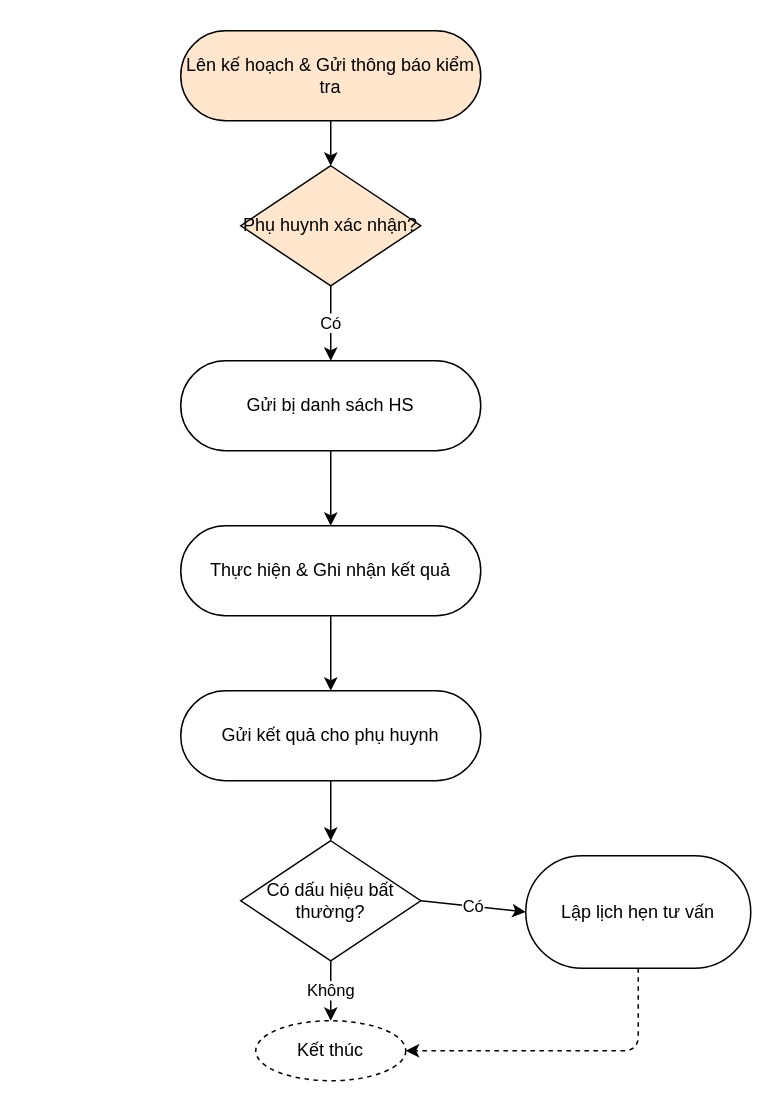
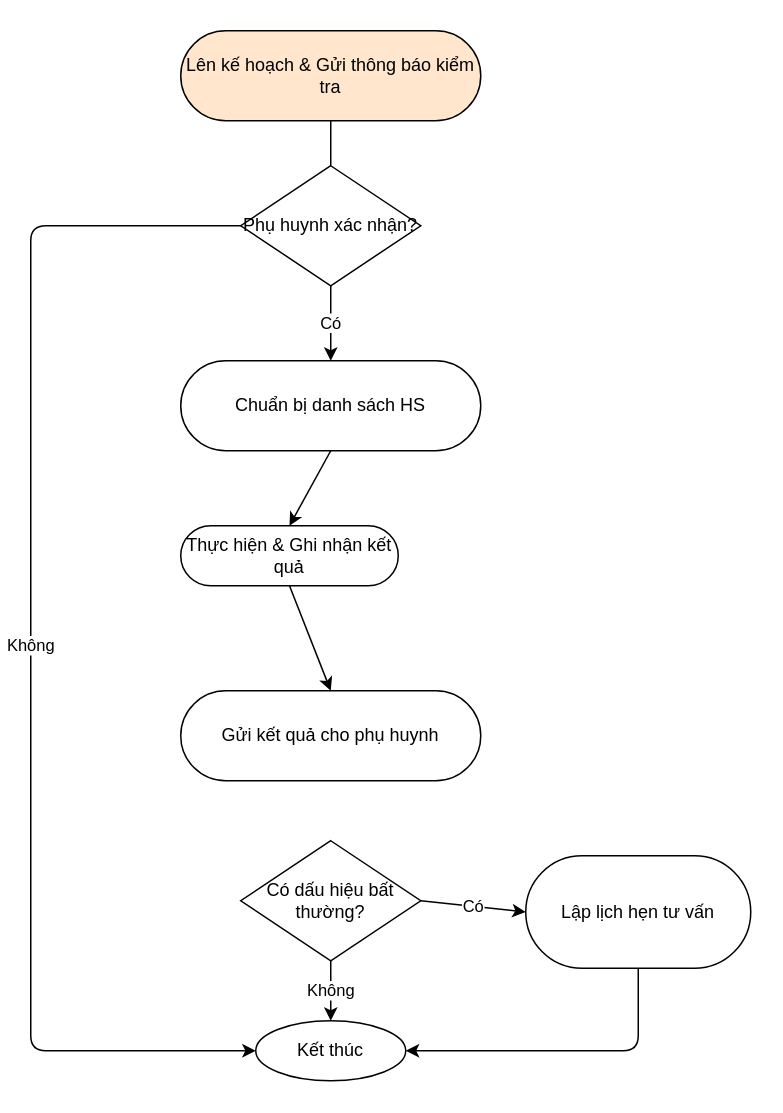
(331, 154) -> (331, 158)
(331, 226) -> (331, 226)
(331, 406) -> (331, 406)
(331, 571) -> (290, 556)
none -> (31, 641)
(331, 806) -> none
(331, 1051) -> (331, 1051)
(562, 1051) -> (562, 1051)
